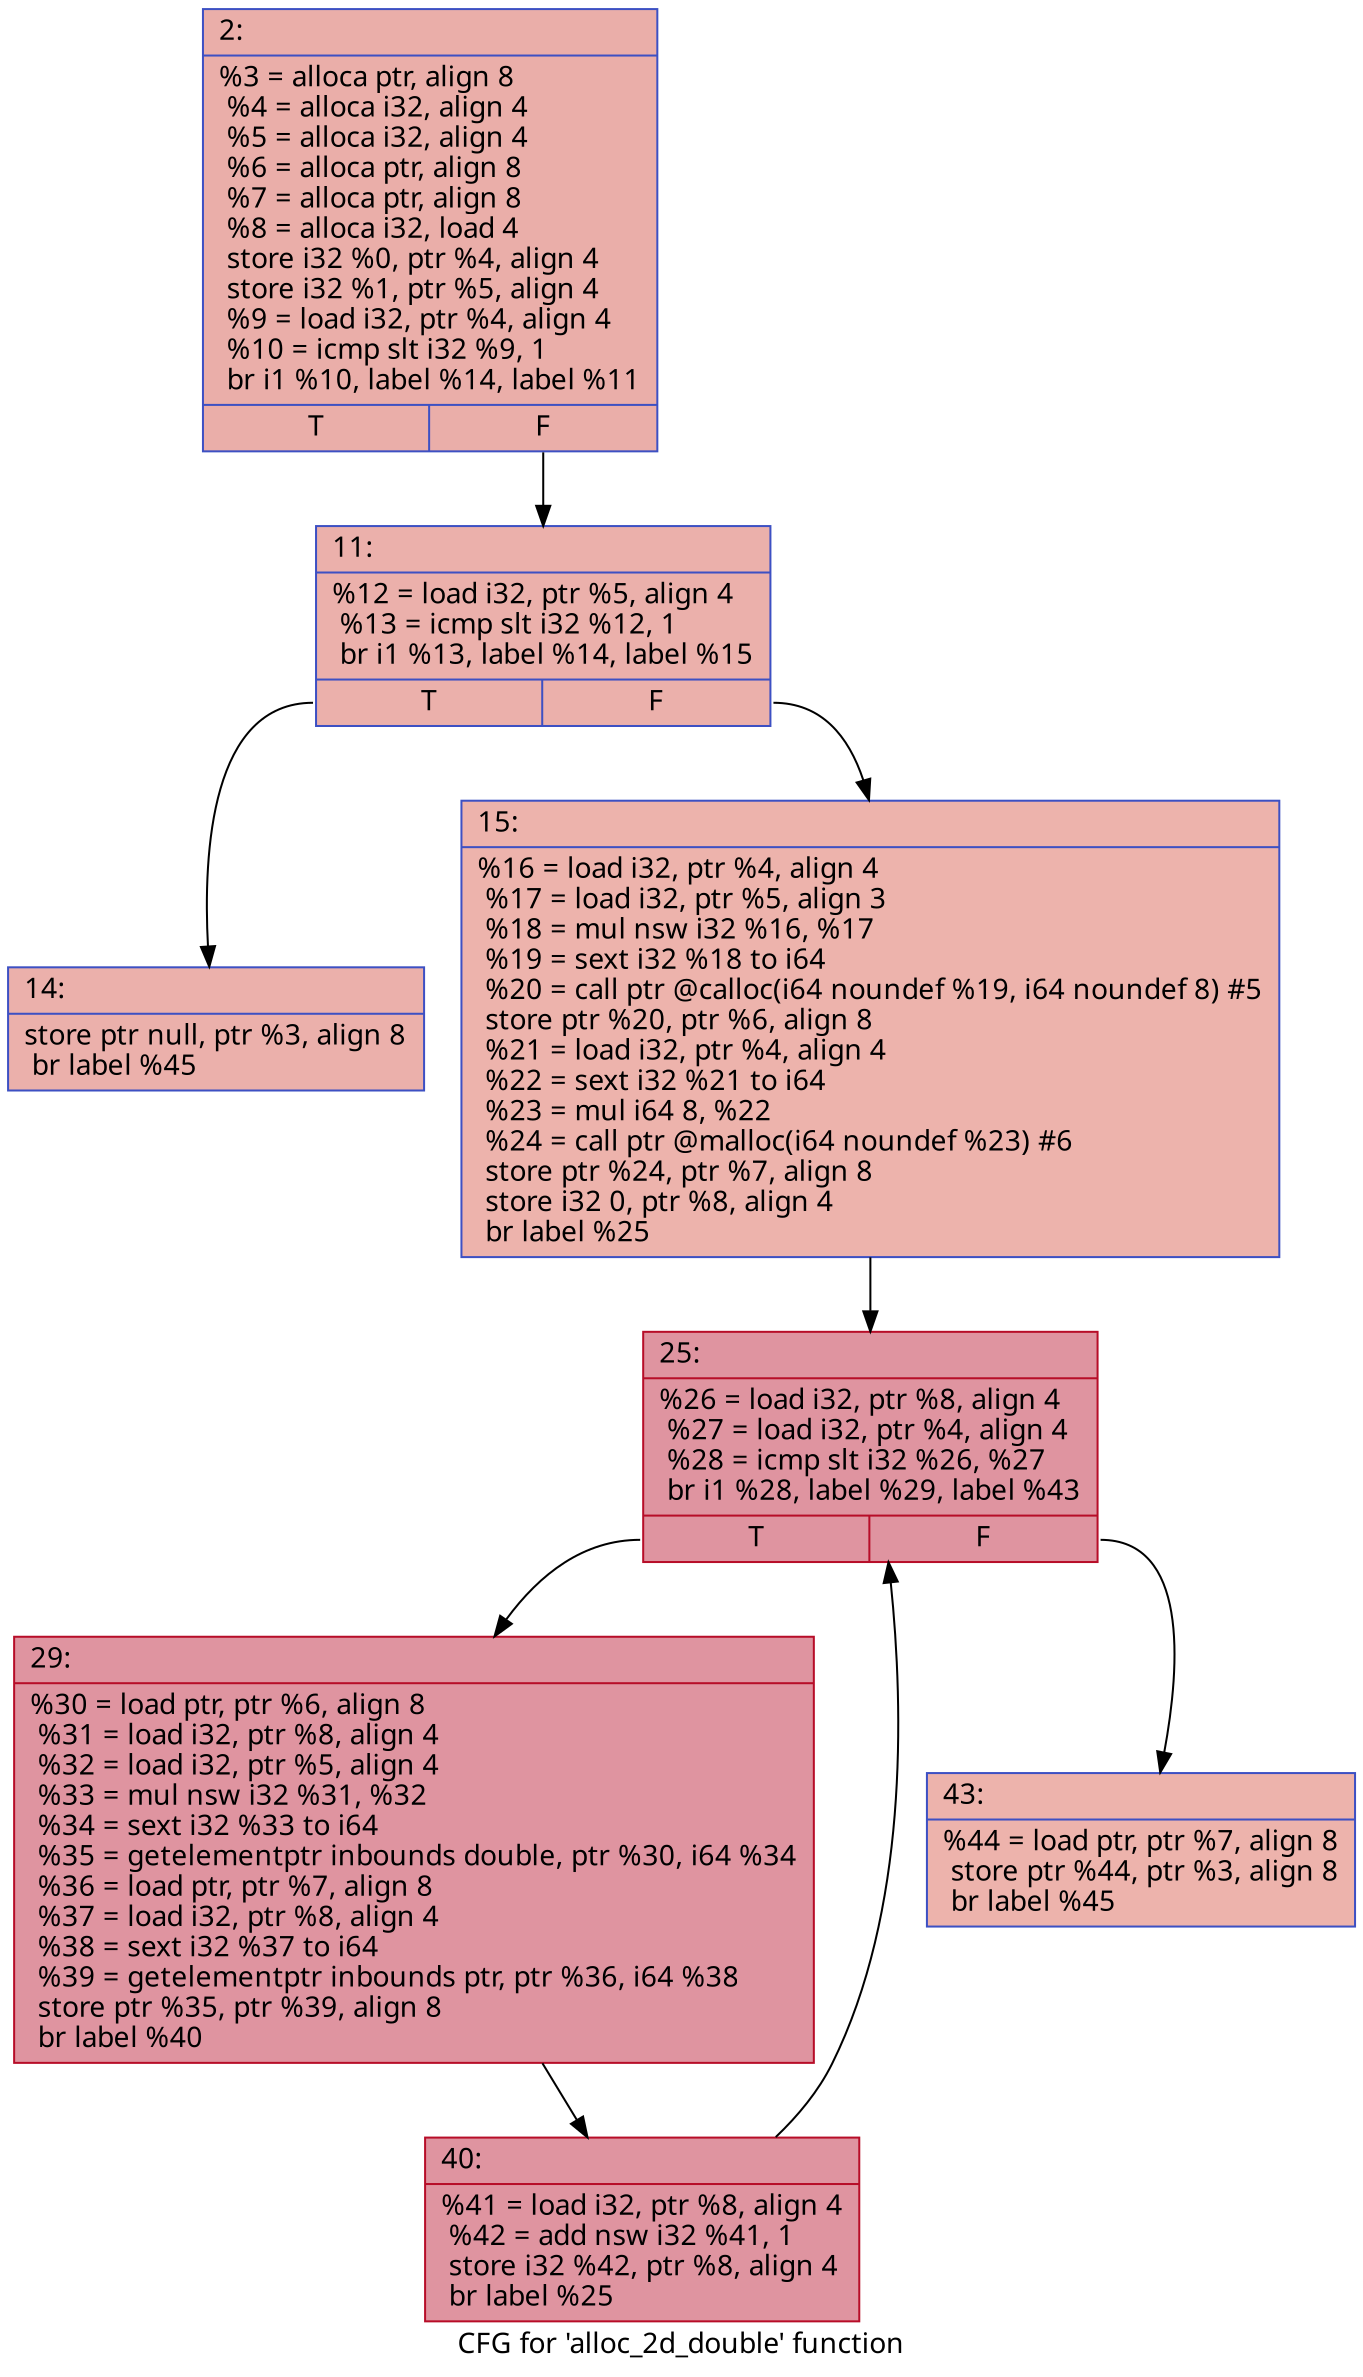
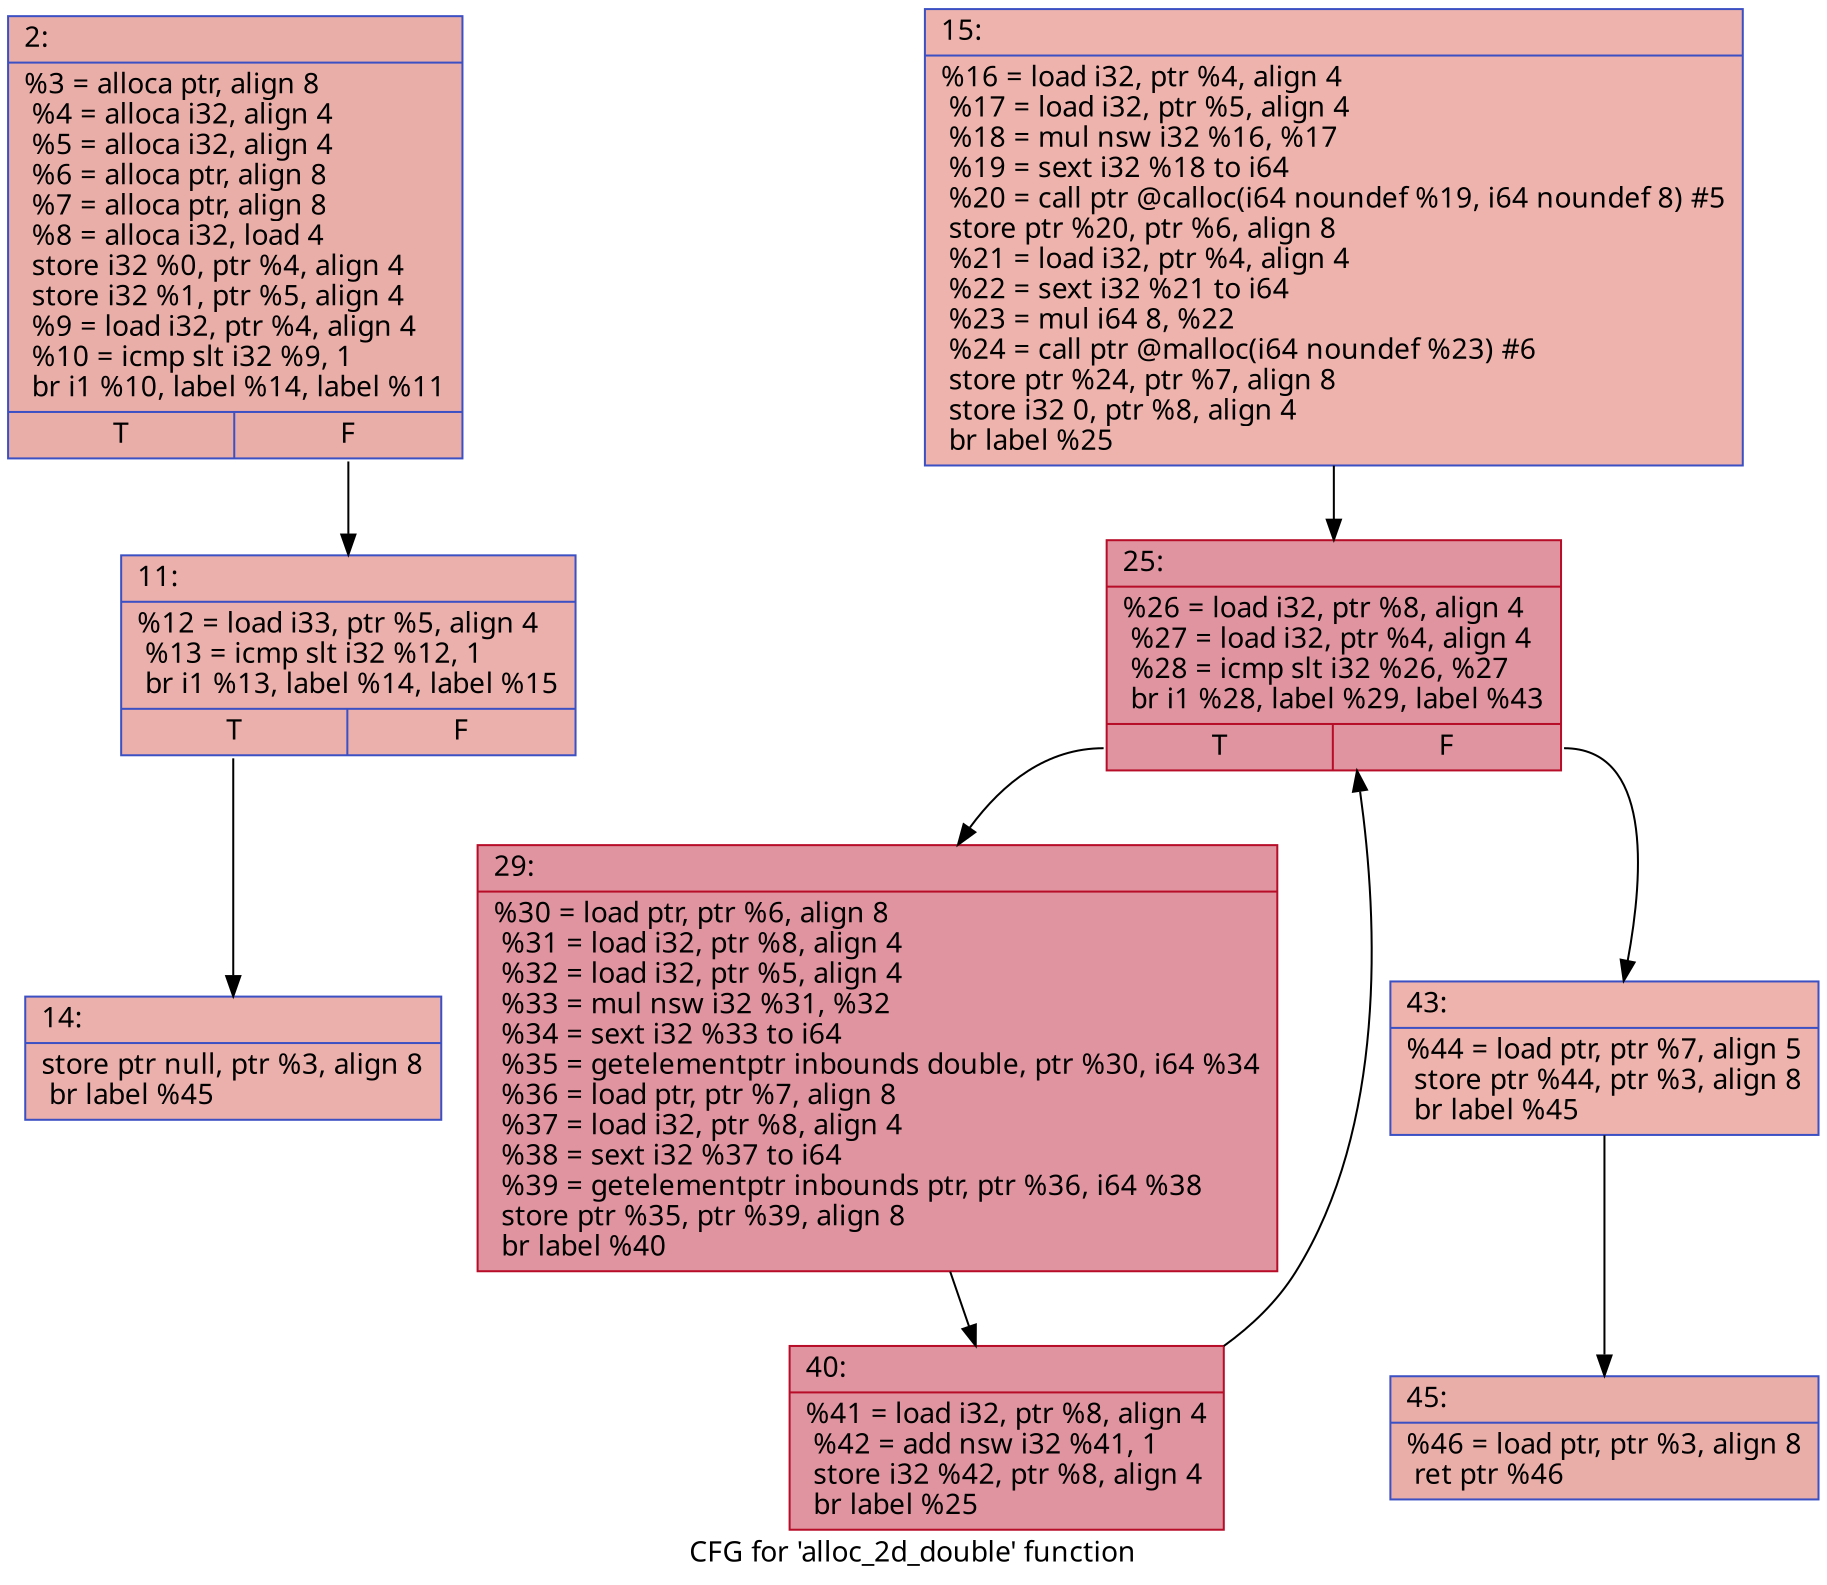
(533, 595) -> (338, 624)
(831, 726) -> none
(683, 900) -> (1146, 108)
none -> (1604, 1438)
(1141, 1842) -> (1604, 1050)
